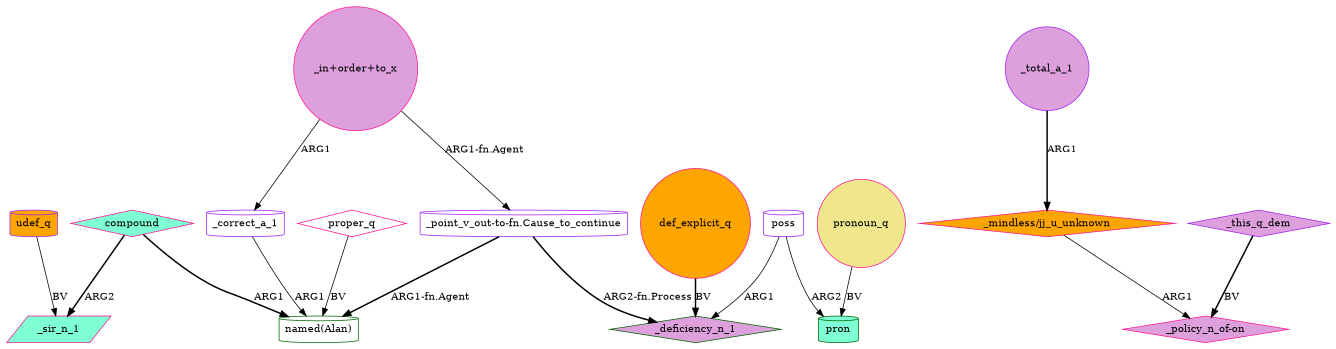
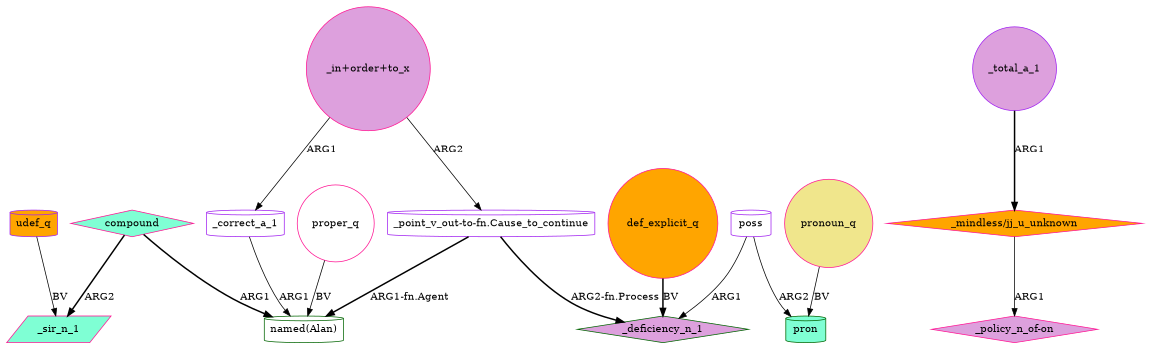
(485, 150) -> (449, 150)
(352, 223) -> (336, 223)
(1259, 223) -> none
